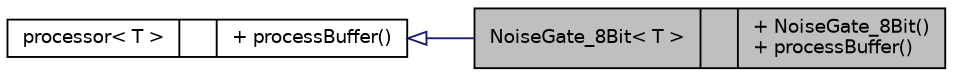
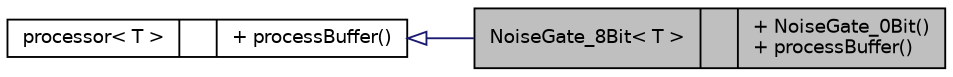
(842, 27) -> (842, 27)
